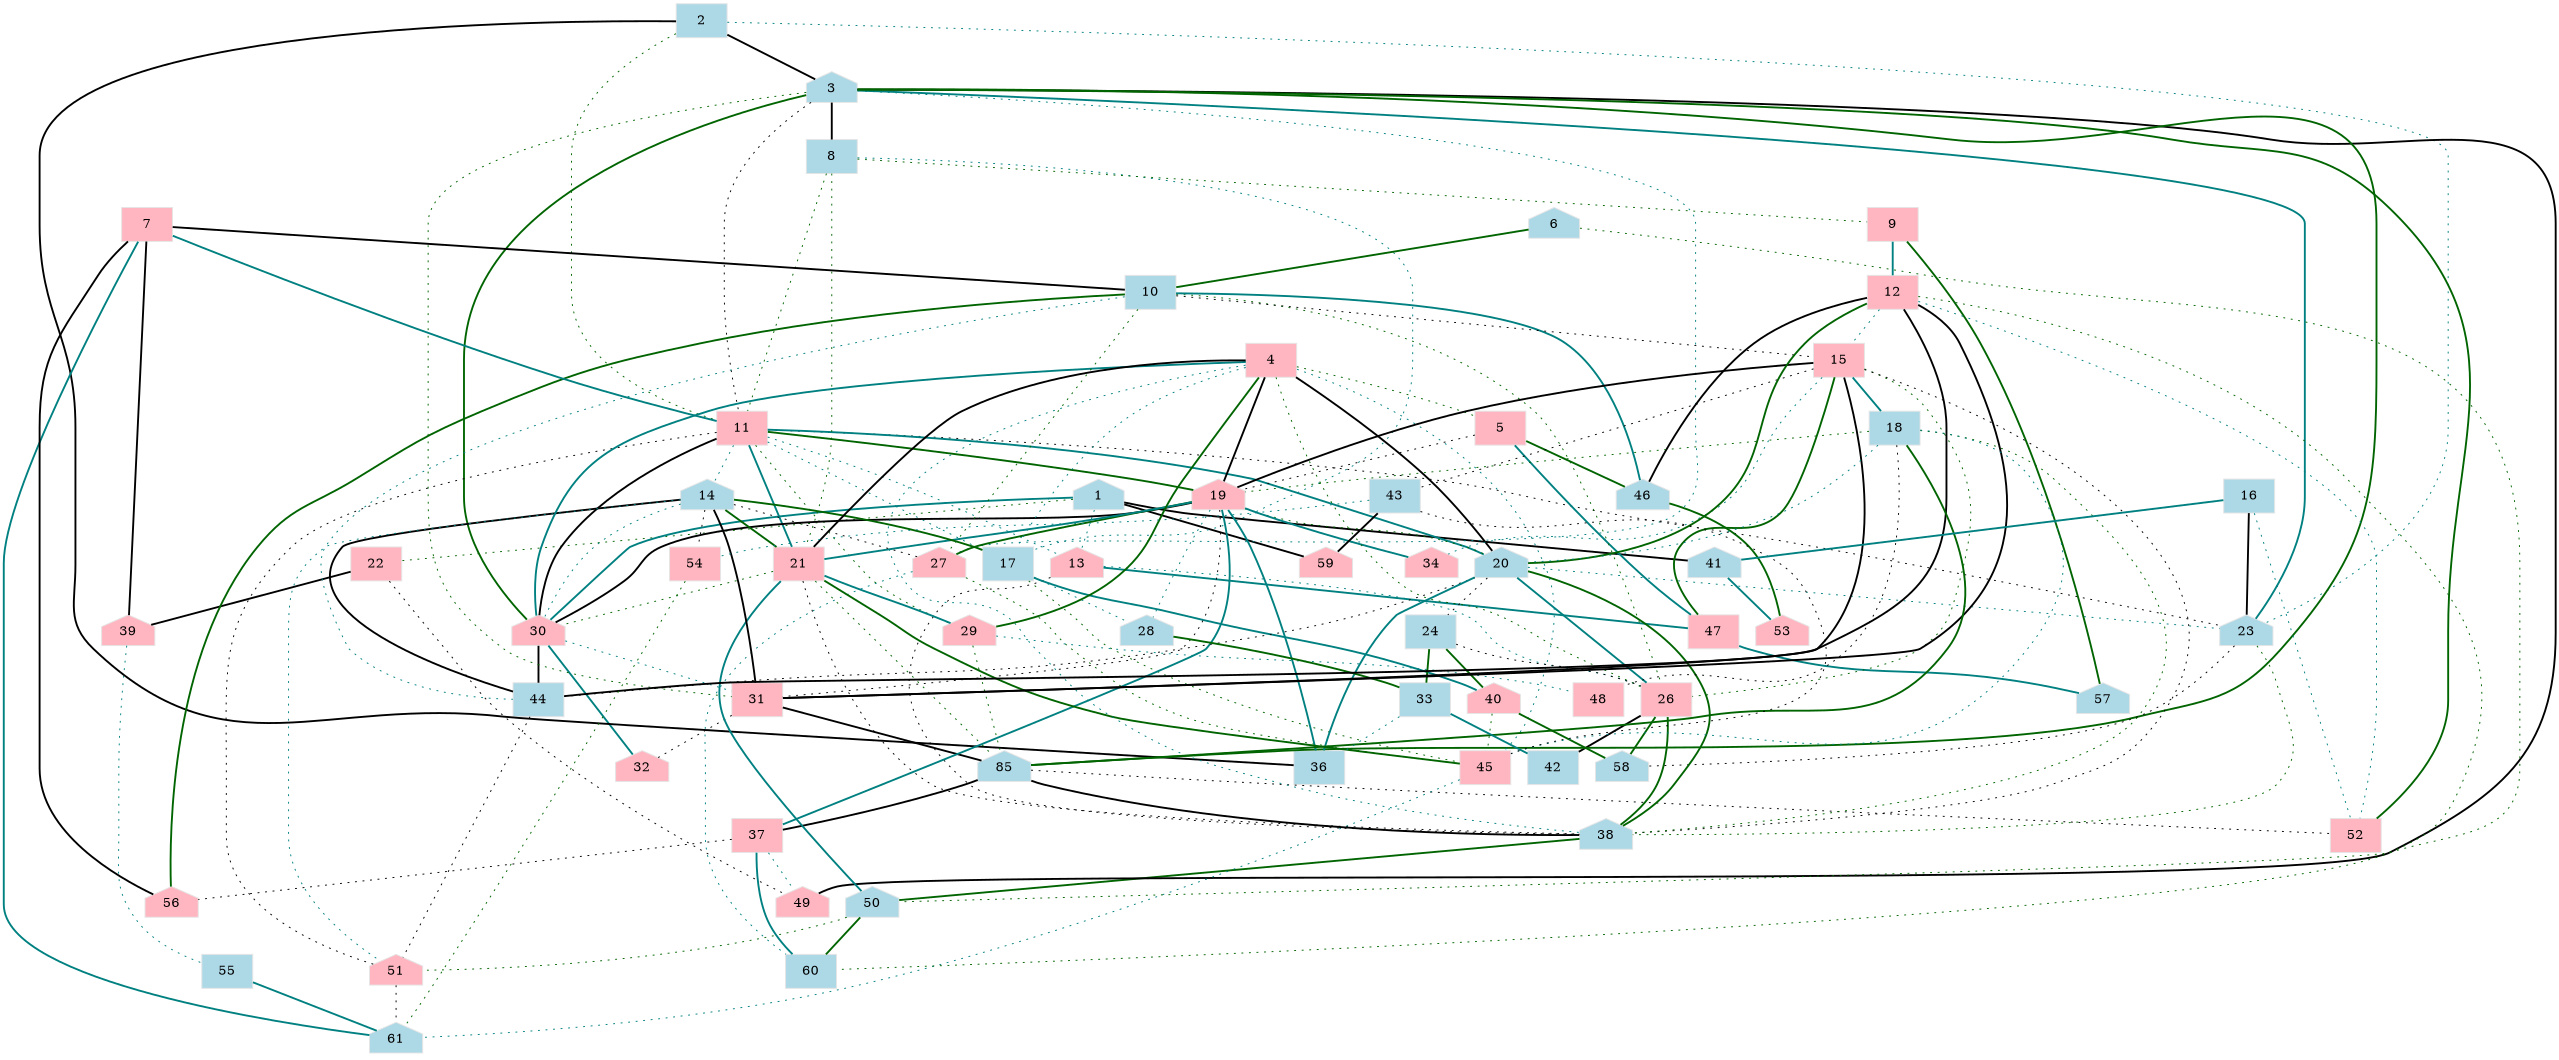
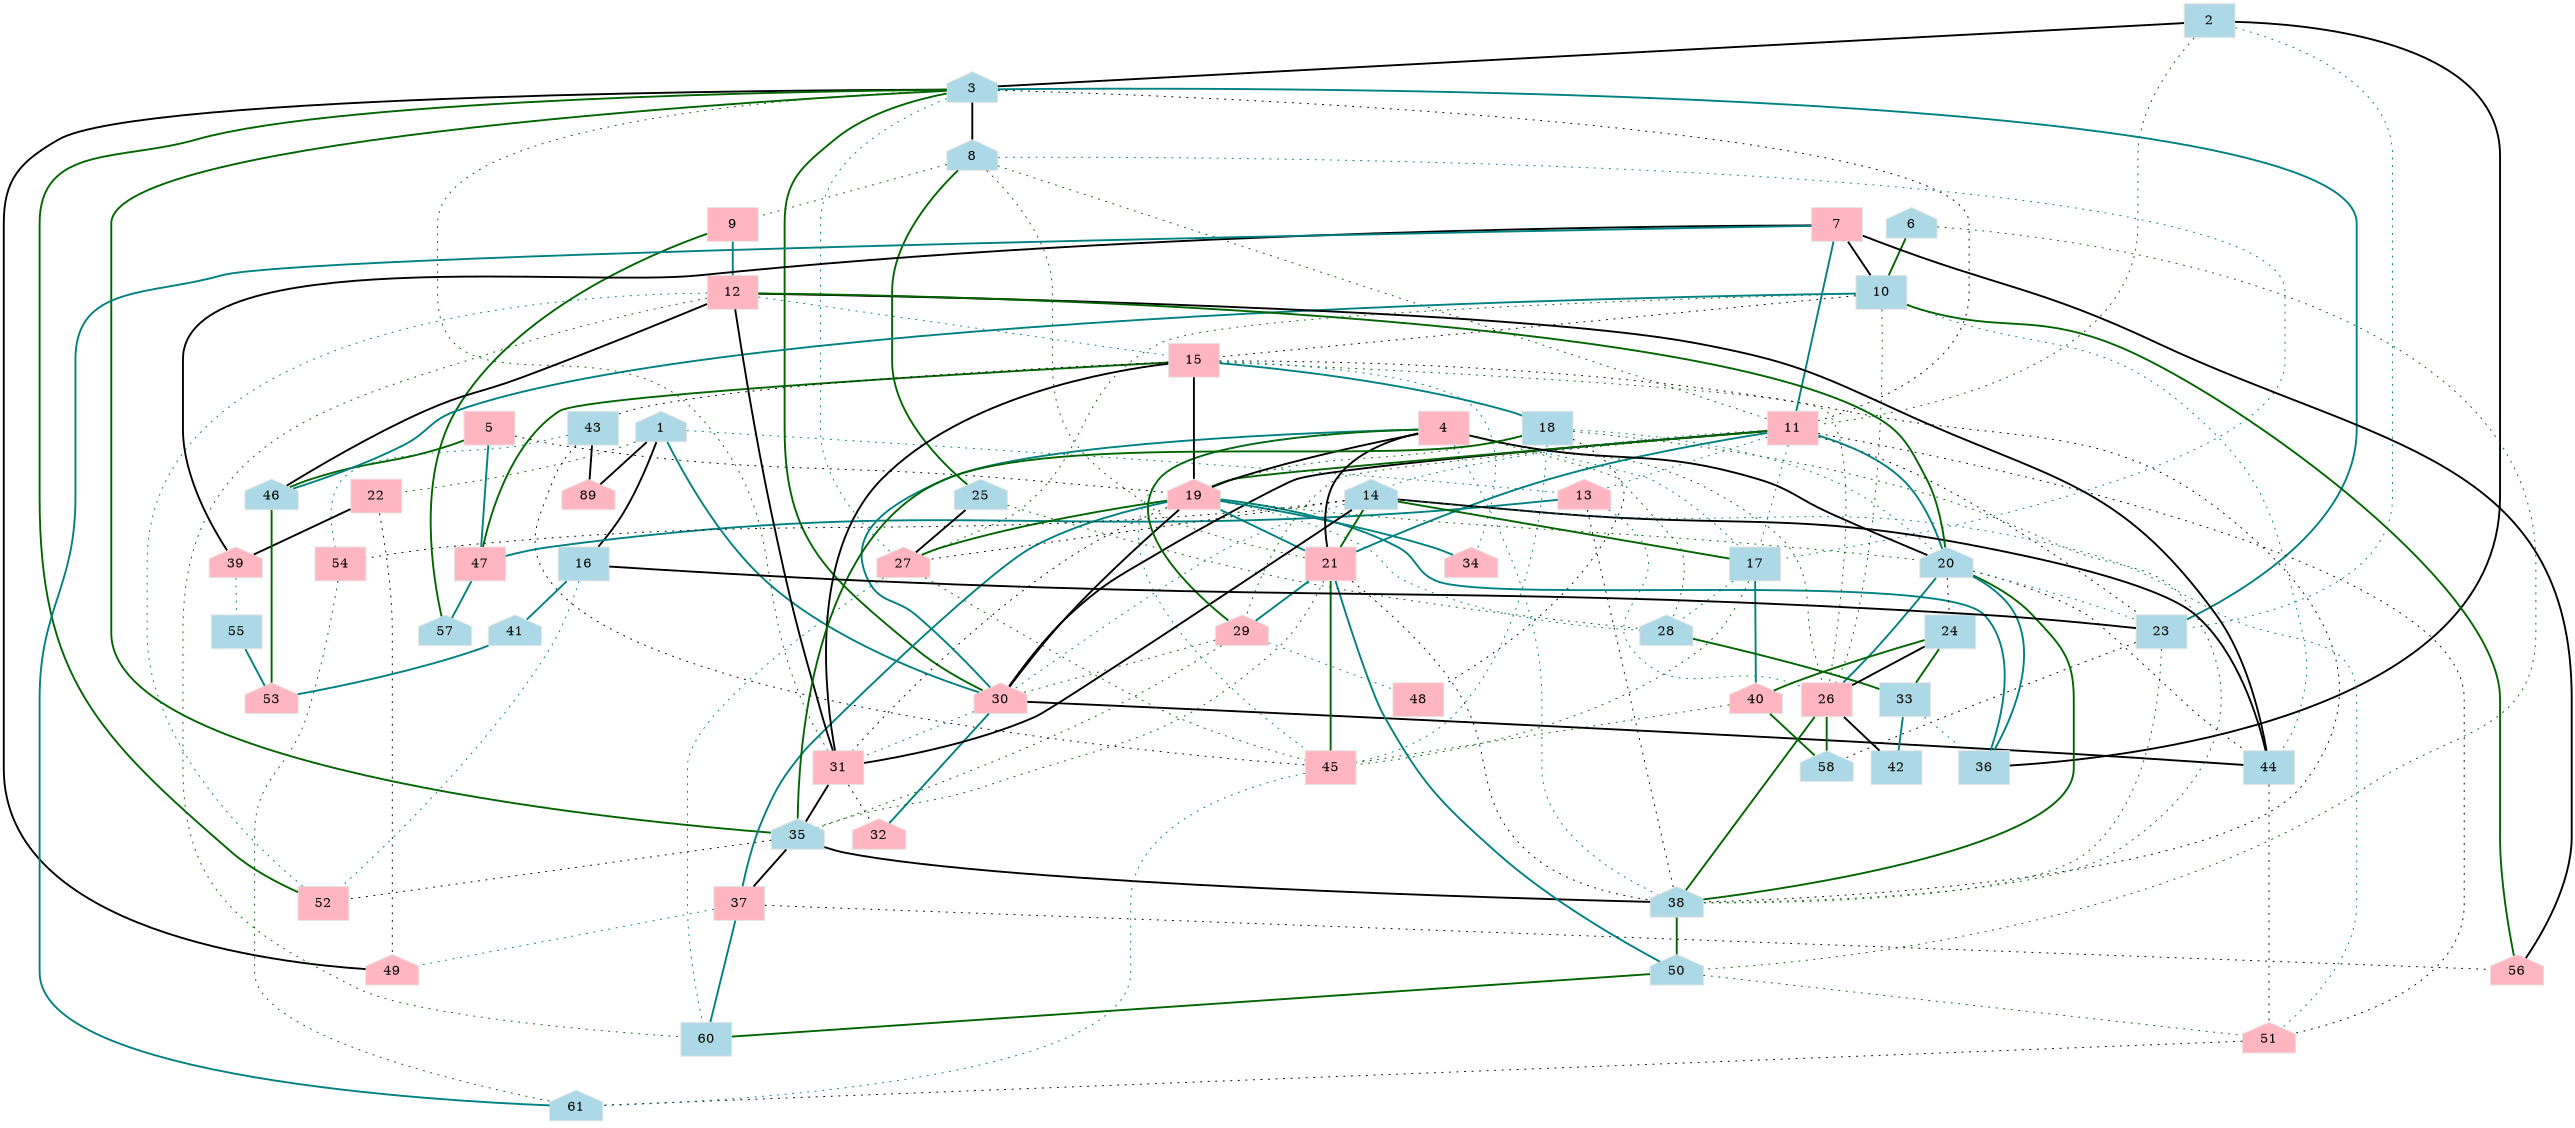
(832, 157) -> (972, 157)
(1387, 389) -> (1608, 474)
none -> (981, 496)
(1518, 545) -> (632, 497)
(1326, 564) -> (588, 496)
(667, 598) -> (1134, 662)
(2246, 632) -> (2161, 632)
(1516, 660) -> (1888, 666)
(1004, 768) -> (798, 836)
(315, 1007) -> (255, 667)
